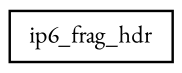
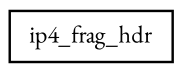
(91, 36) -> (91, 36)
